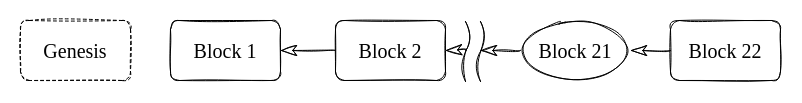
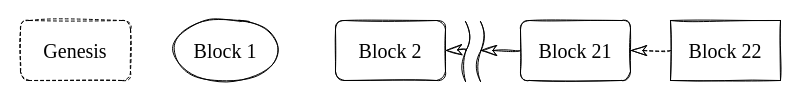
(226, 51) -> (226, 51)
(311, 51) -> none
(576, 51) -> (576, 51)
(656, 51) -> (656, 51)
(726, 51) -> (726, 51)
